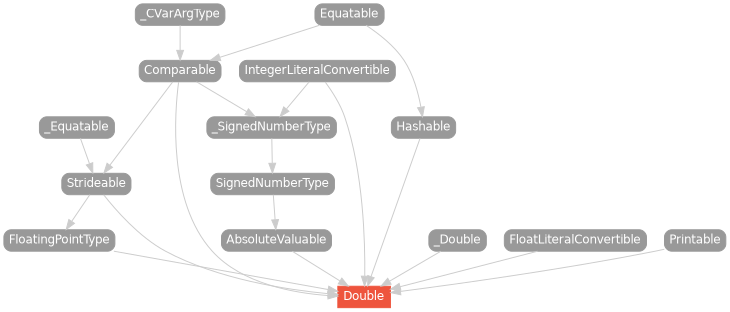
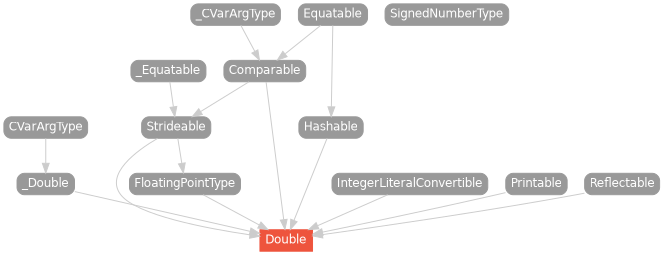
none -> (46, 128)
(272, 128) -> none
none -> (622, 184)
(277, 240) -> none
(575, 240) -> none
